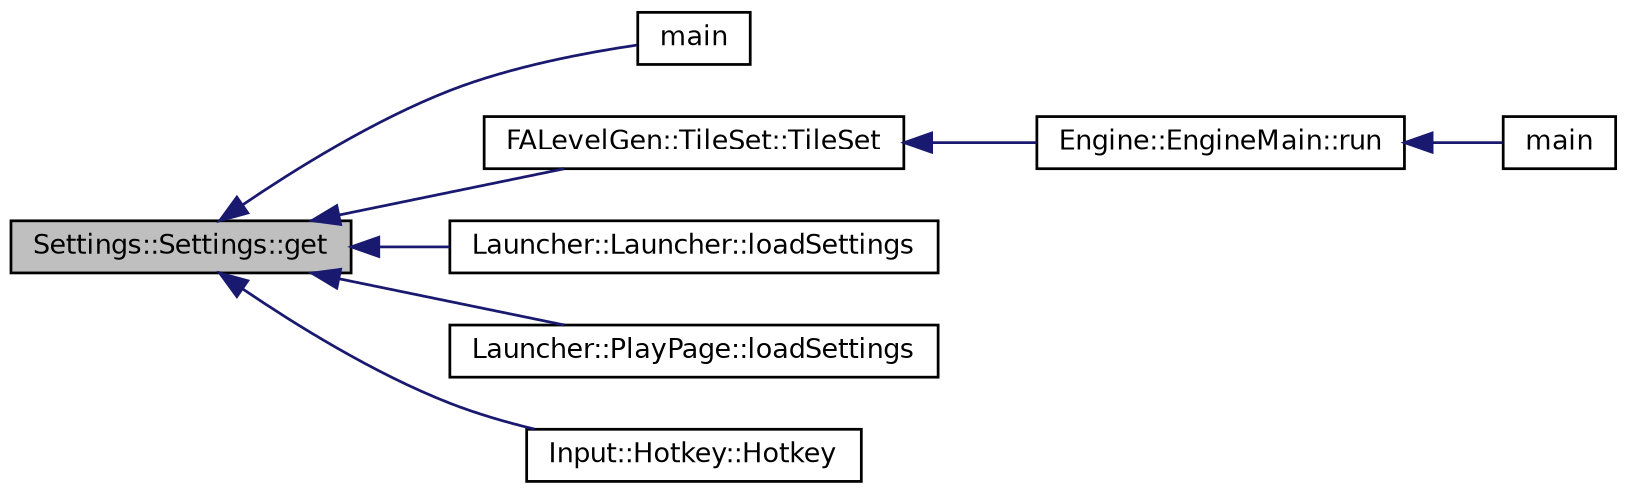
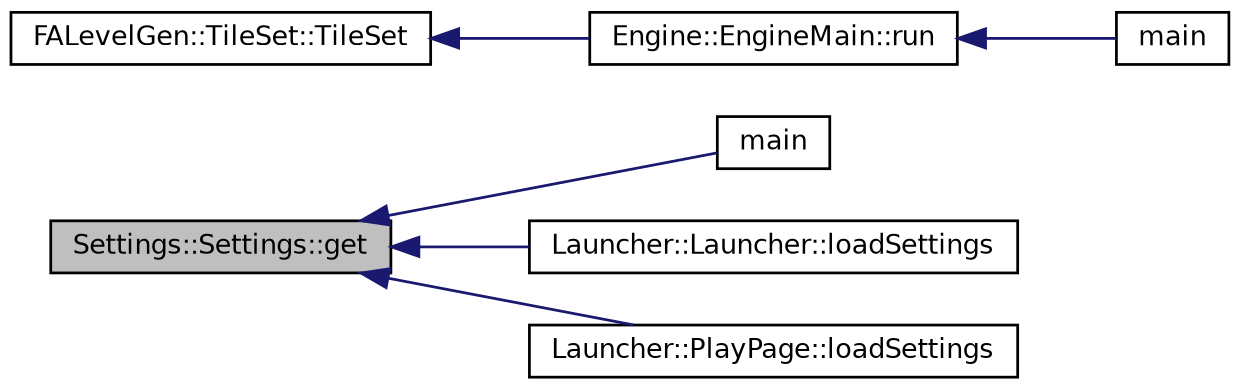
(451, 192) -> none
(694, 455) -> none
